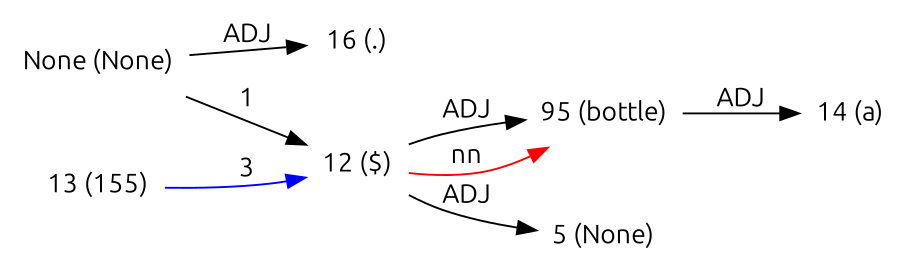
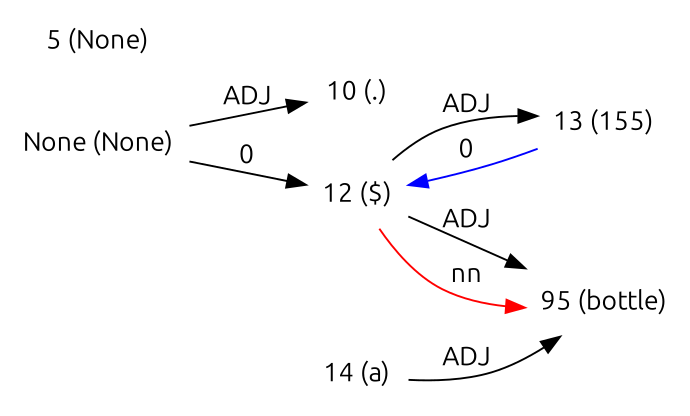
(357, 42) -> (357, 93)
(248, 99) -> (248, 156)
(731, 113) -> (479, 375)
(248, 169) -> (467, 150)
(462, 216) -> (451, 126)
